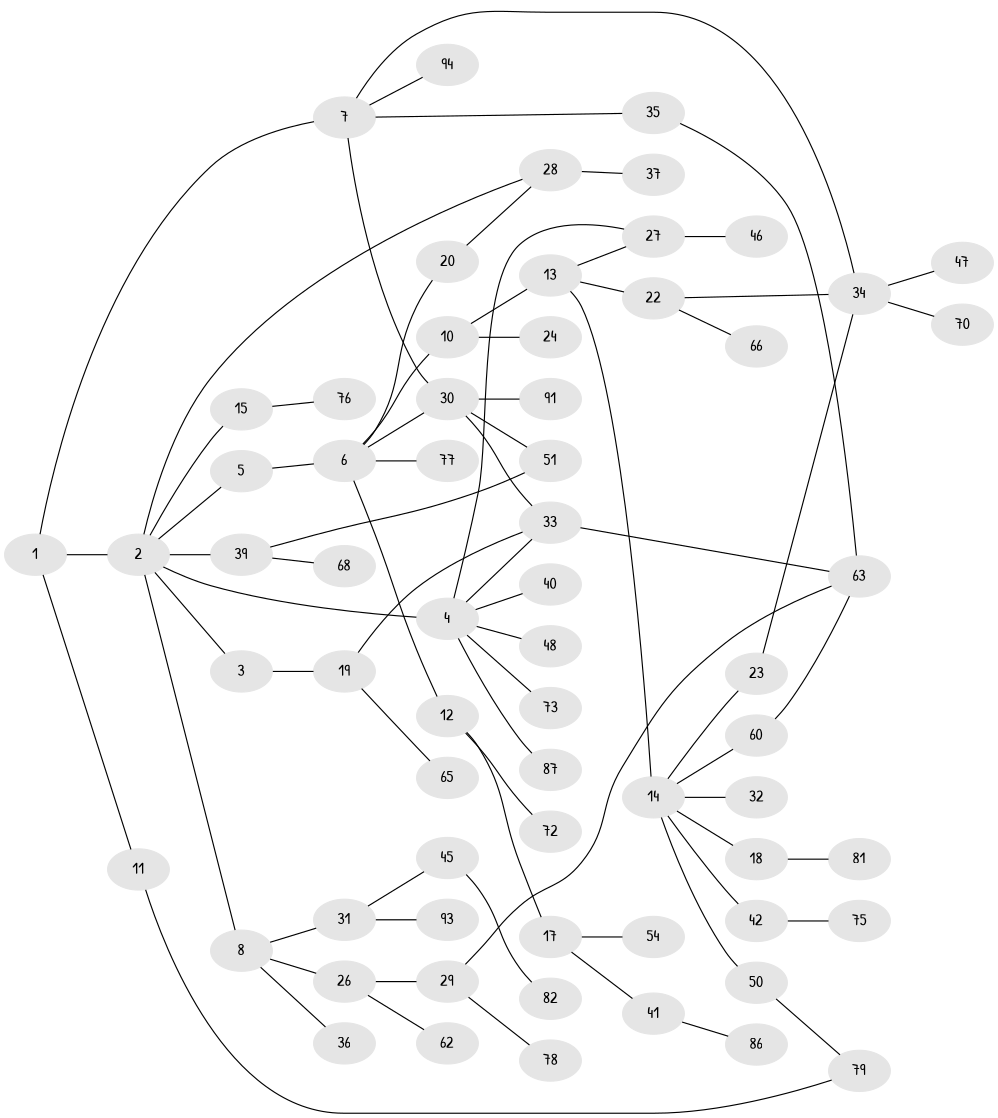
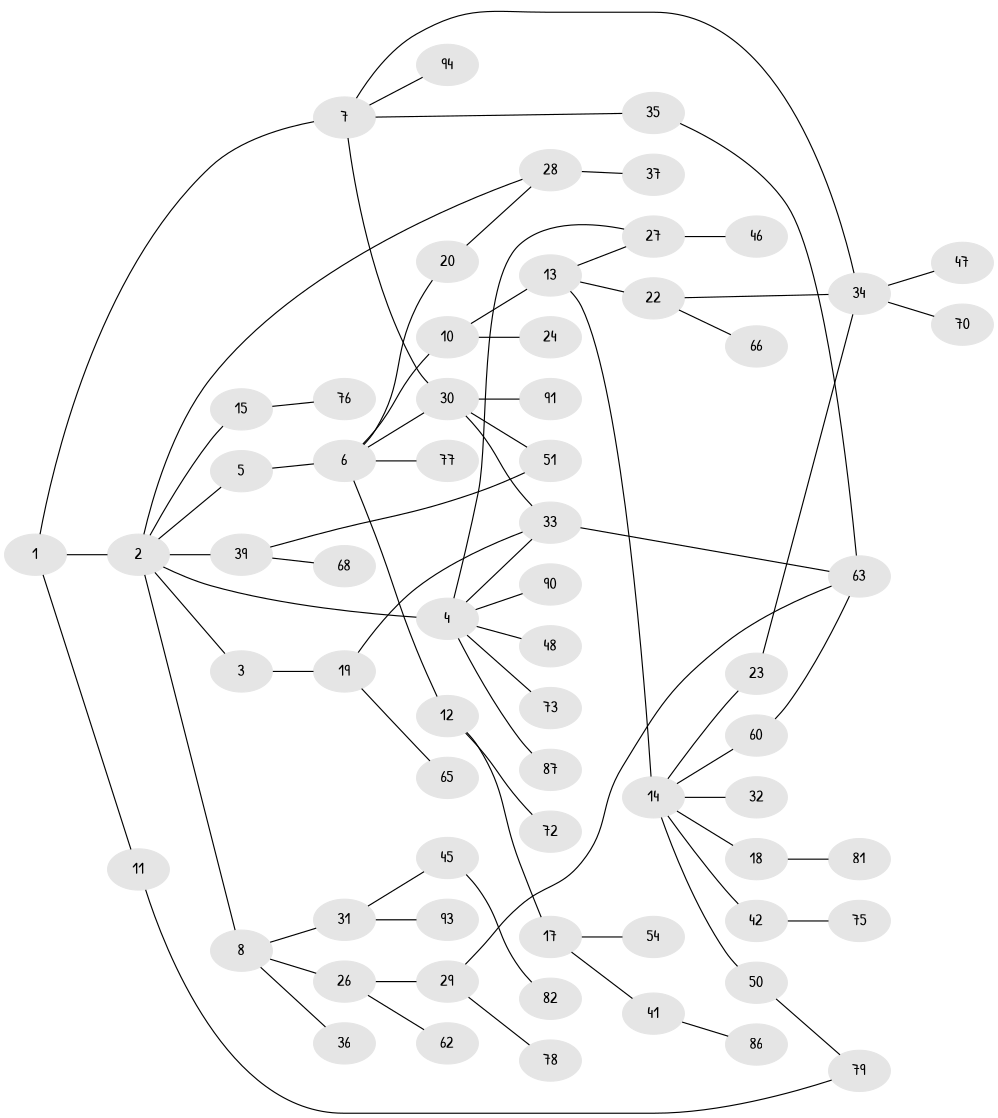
(550, 584) -> (550, 584)
